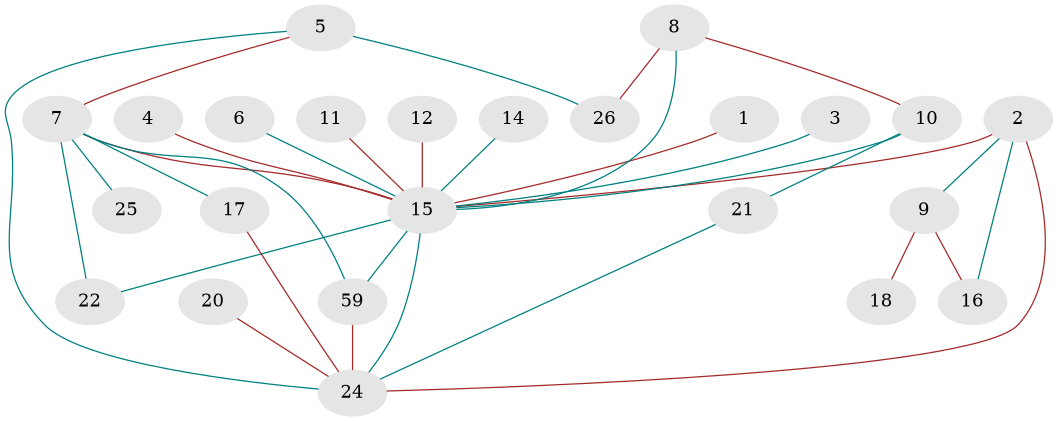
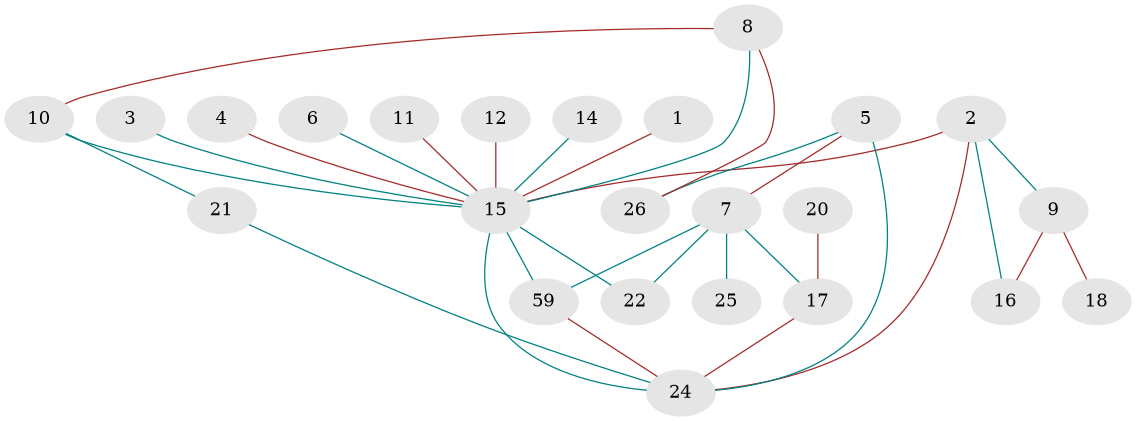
(237, 169) -> none
(283, 348) -> (818, 256)
